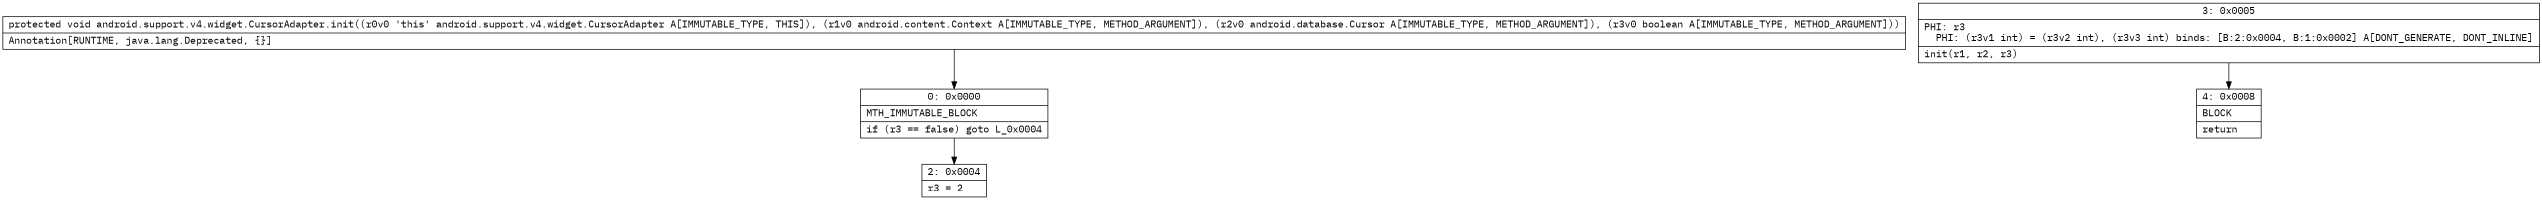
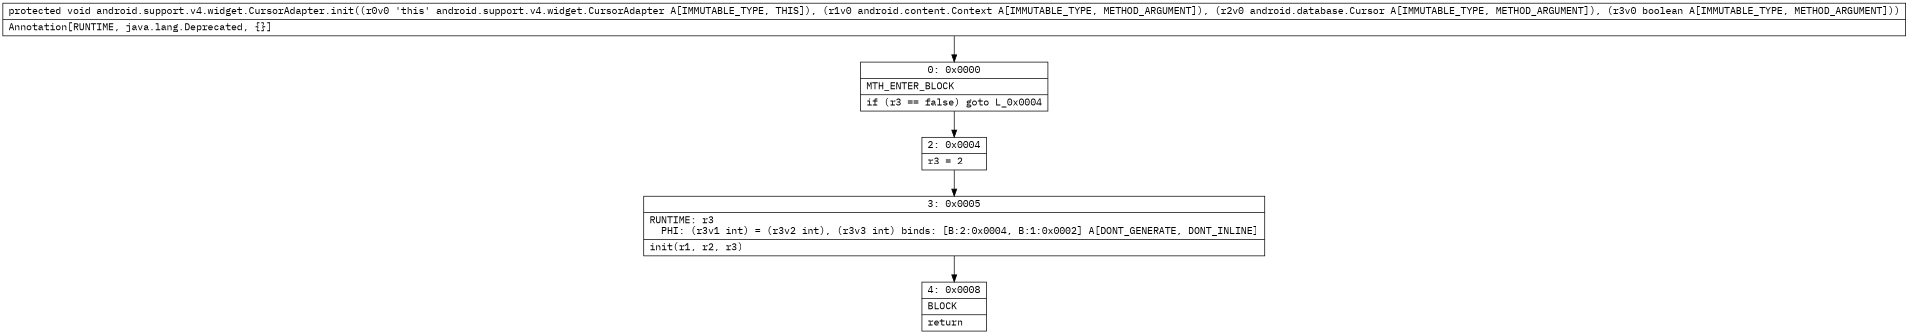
(1948, 27) -> (685, 220)
(922, 113) -> (910, 86)
none -> (954, 180)
